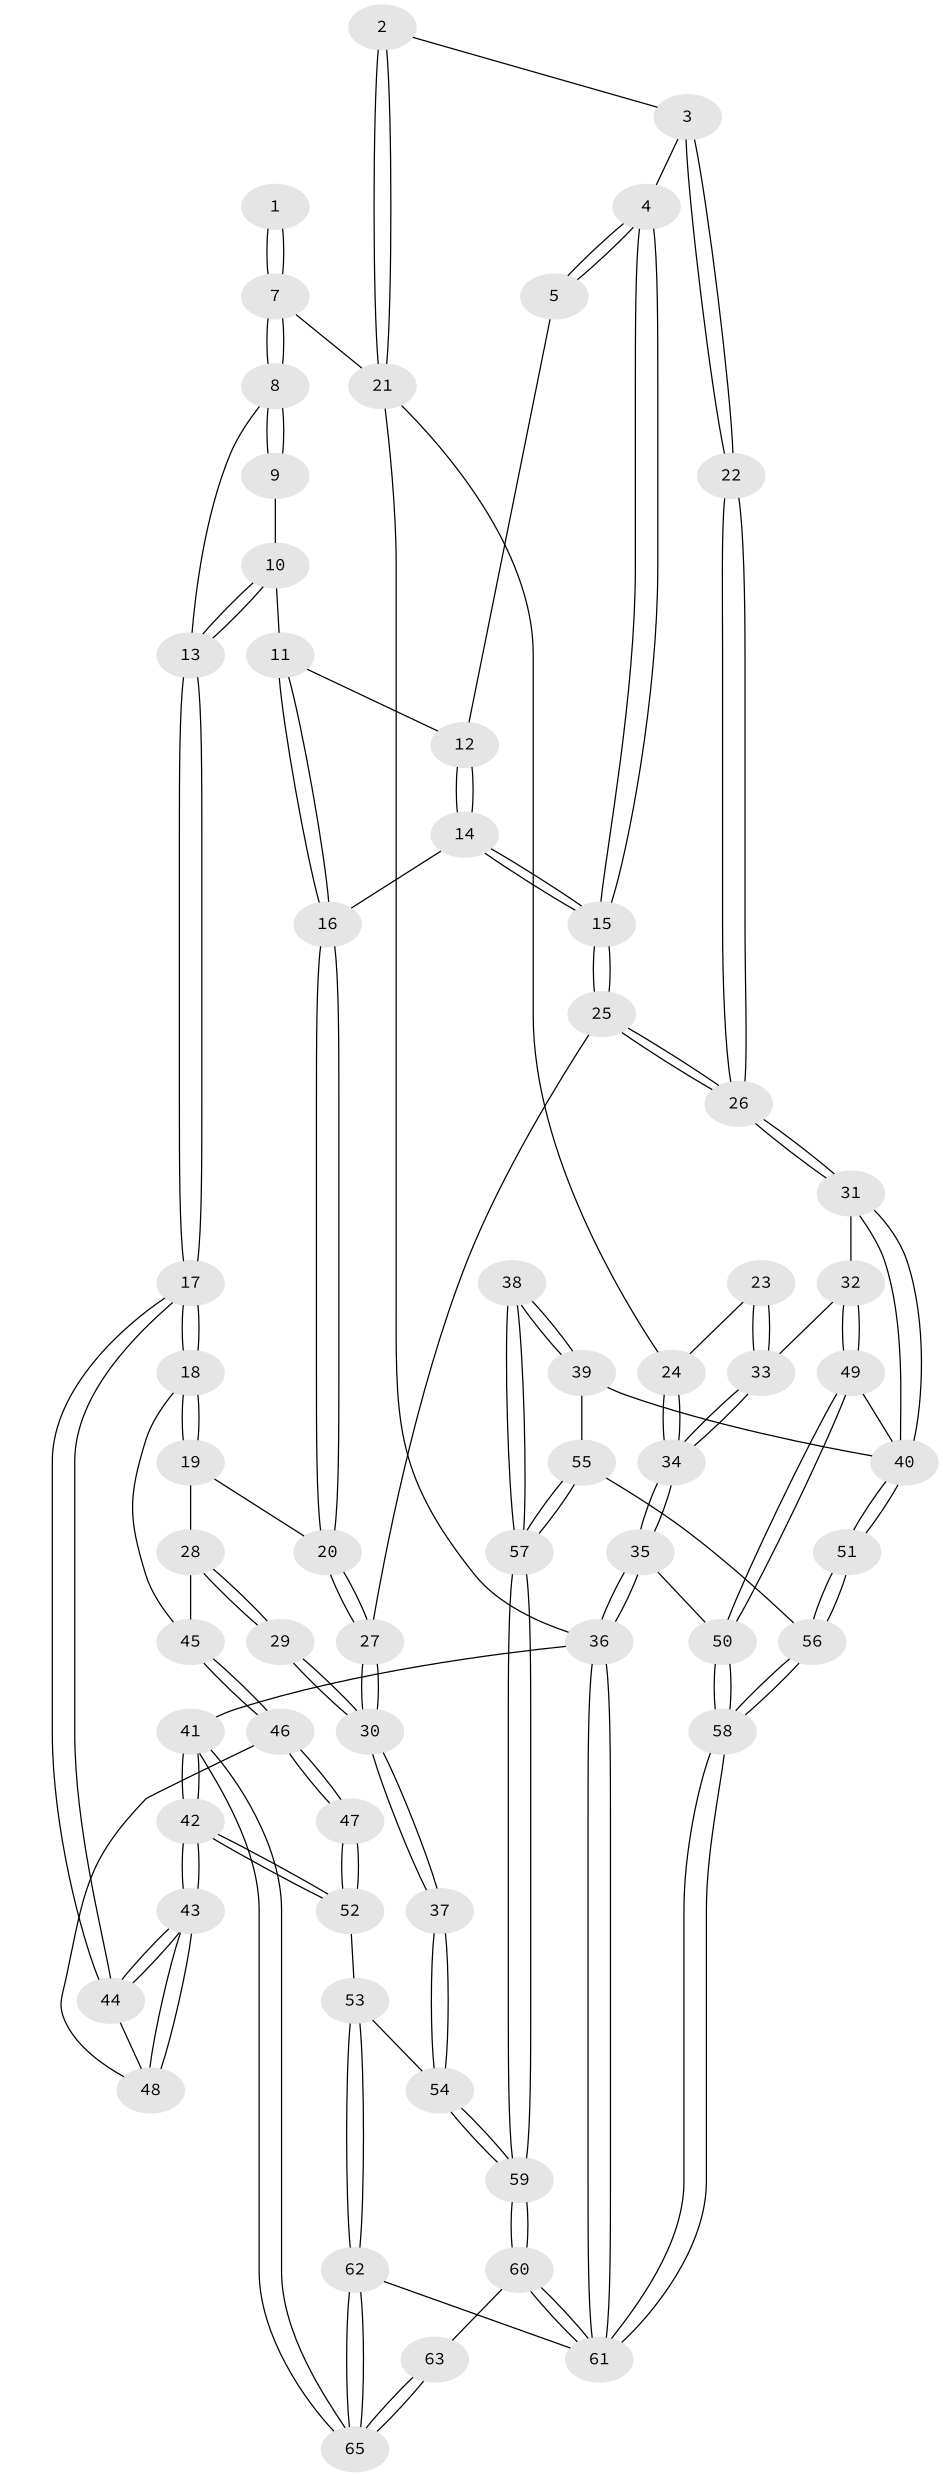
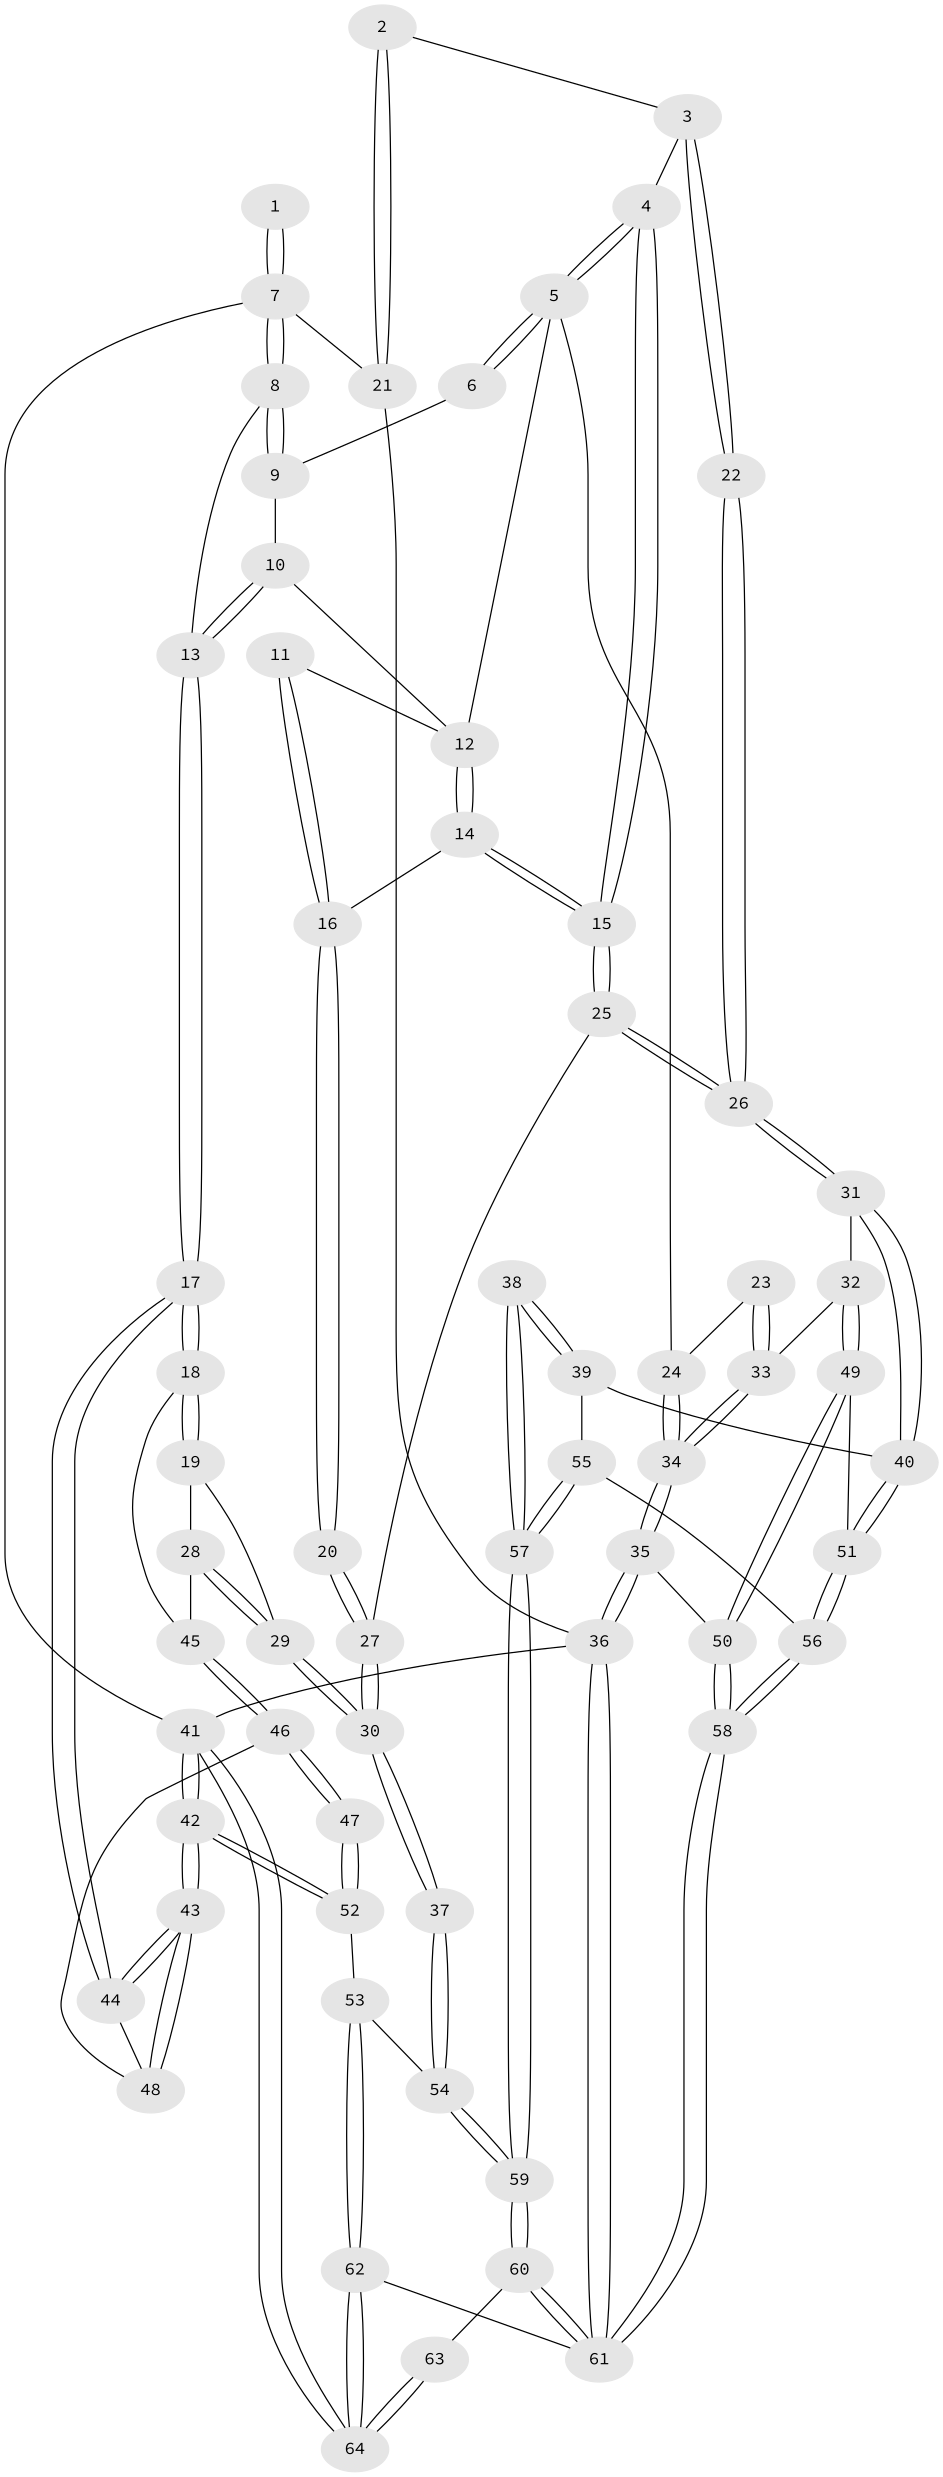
none -> (472, 386)
(278, 611) -> (370, 655)
(533, 847) -> (670, 825)
none -> (5, 977)
(878, 1418) -> (849, 1463)
(259, 1508) -> (245, 1549)
(355, 2449) -> (355, 2449)
